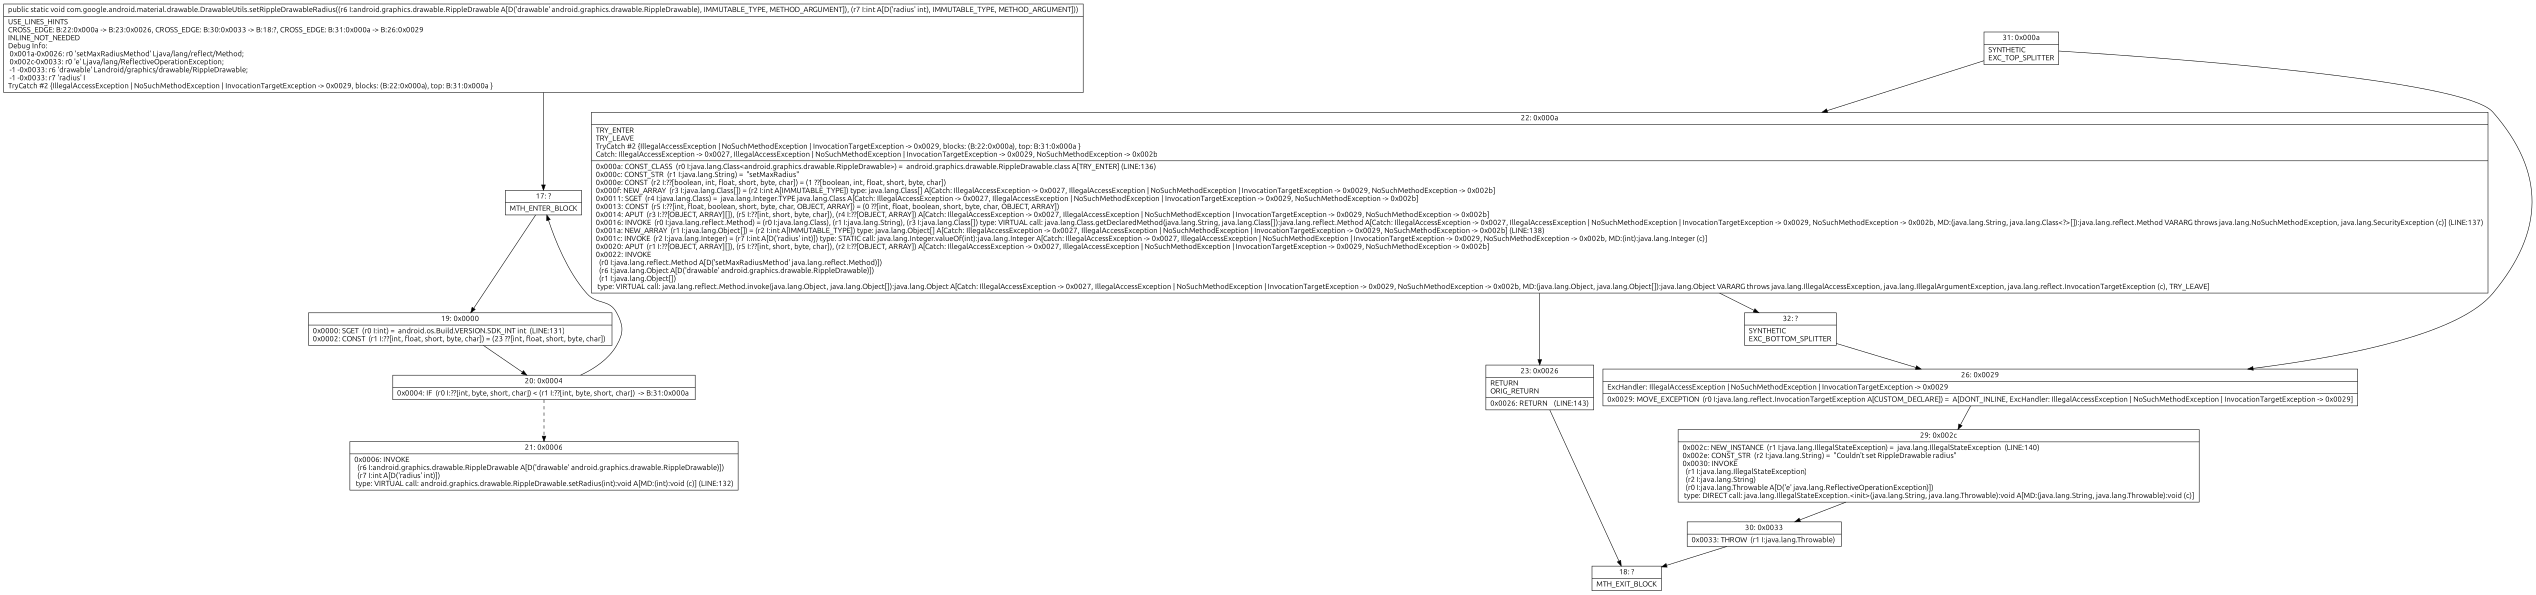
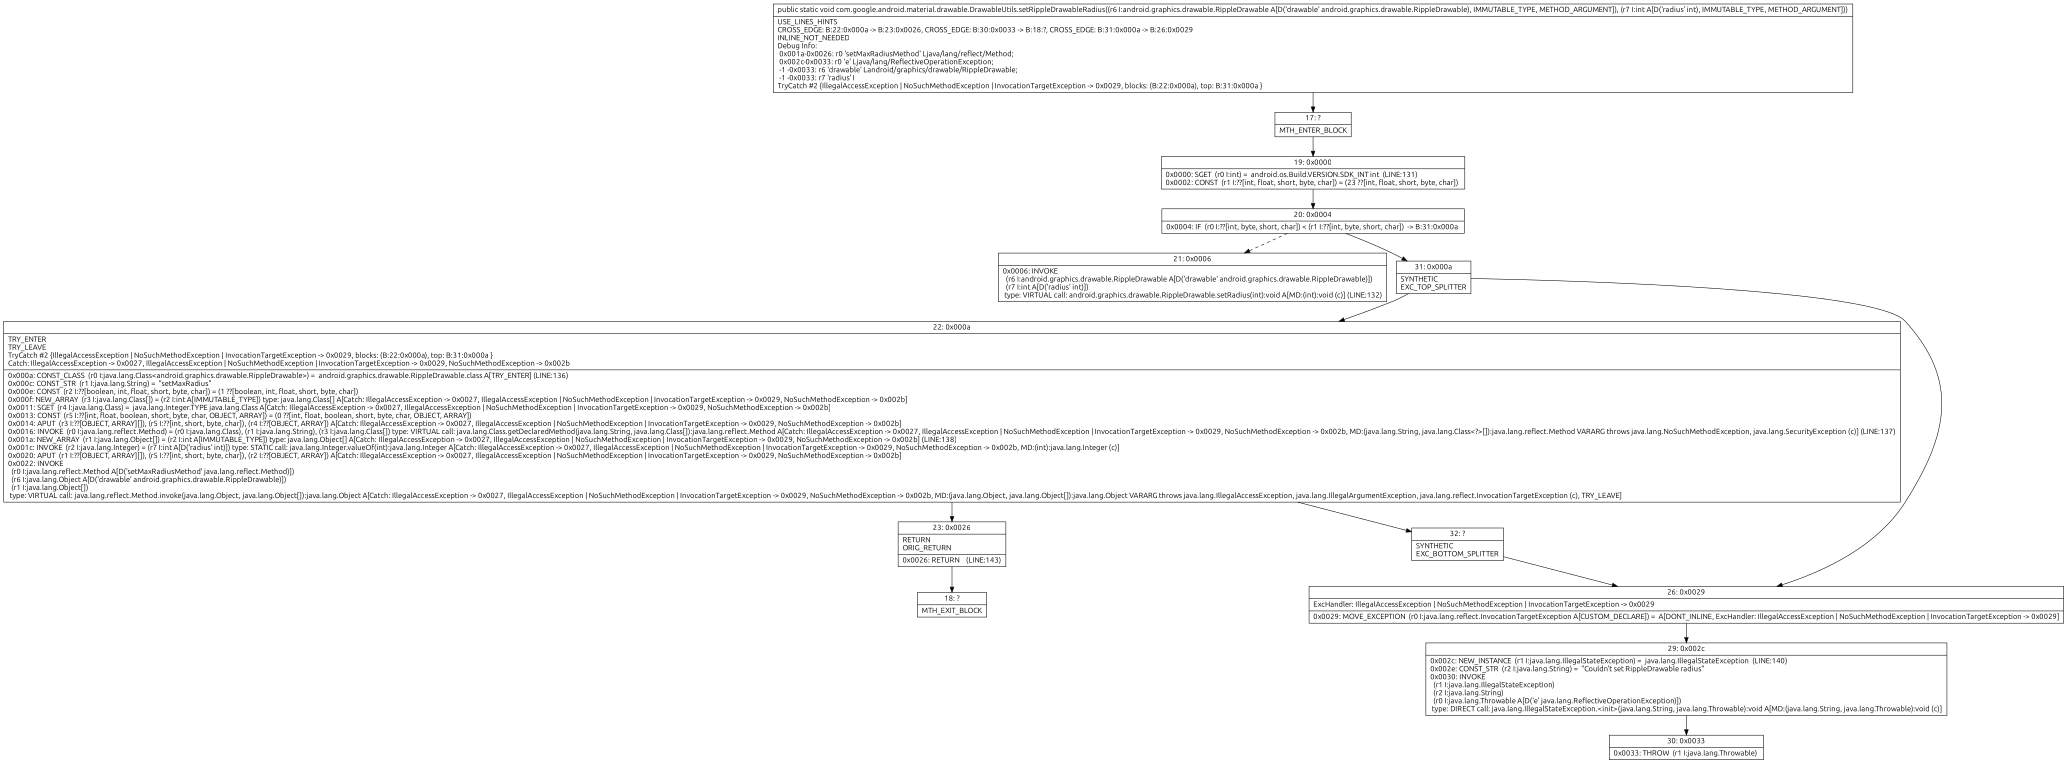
(602, 302) -> (1374, 245)
(1697, 556) -> none
